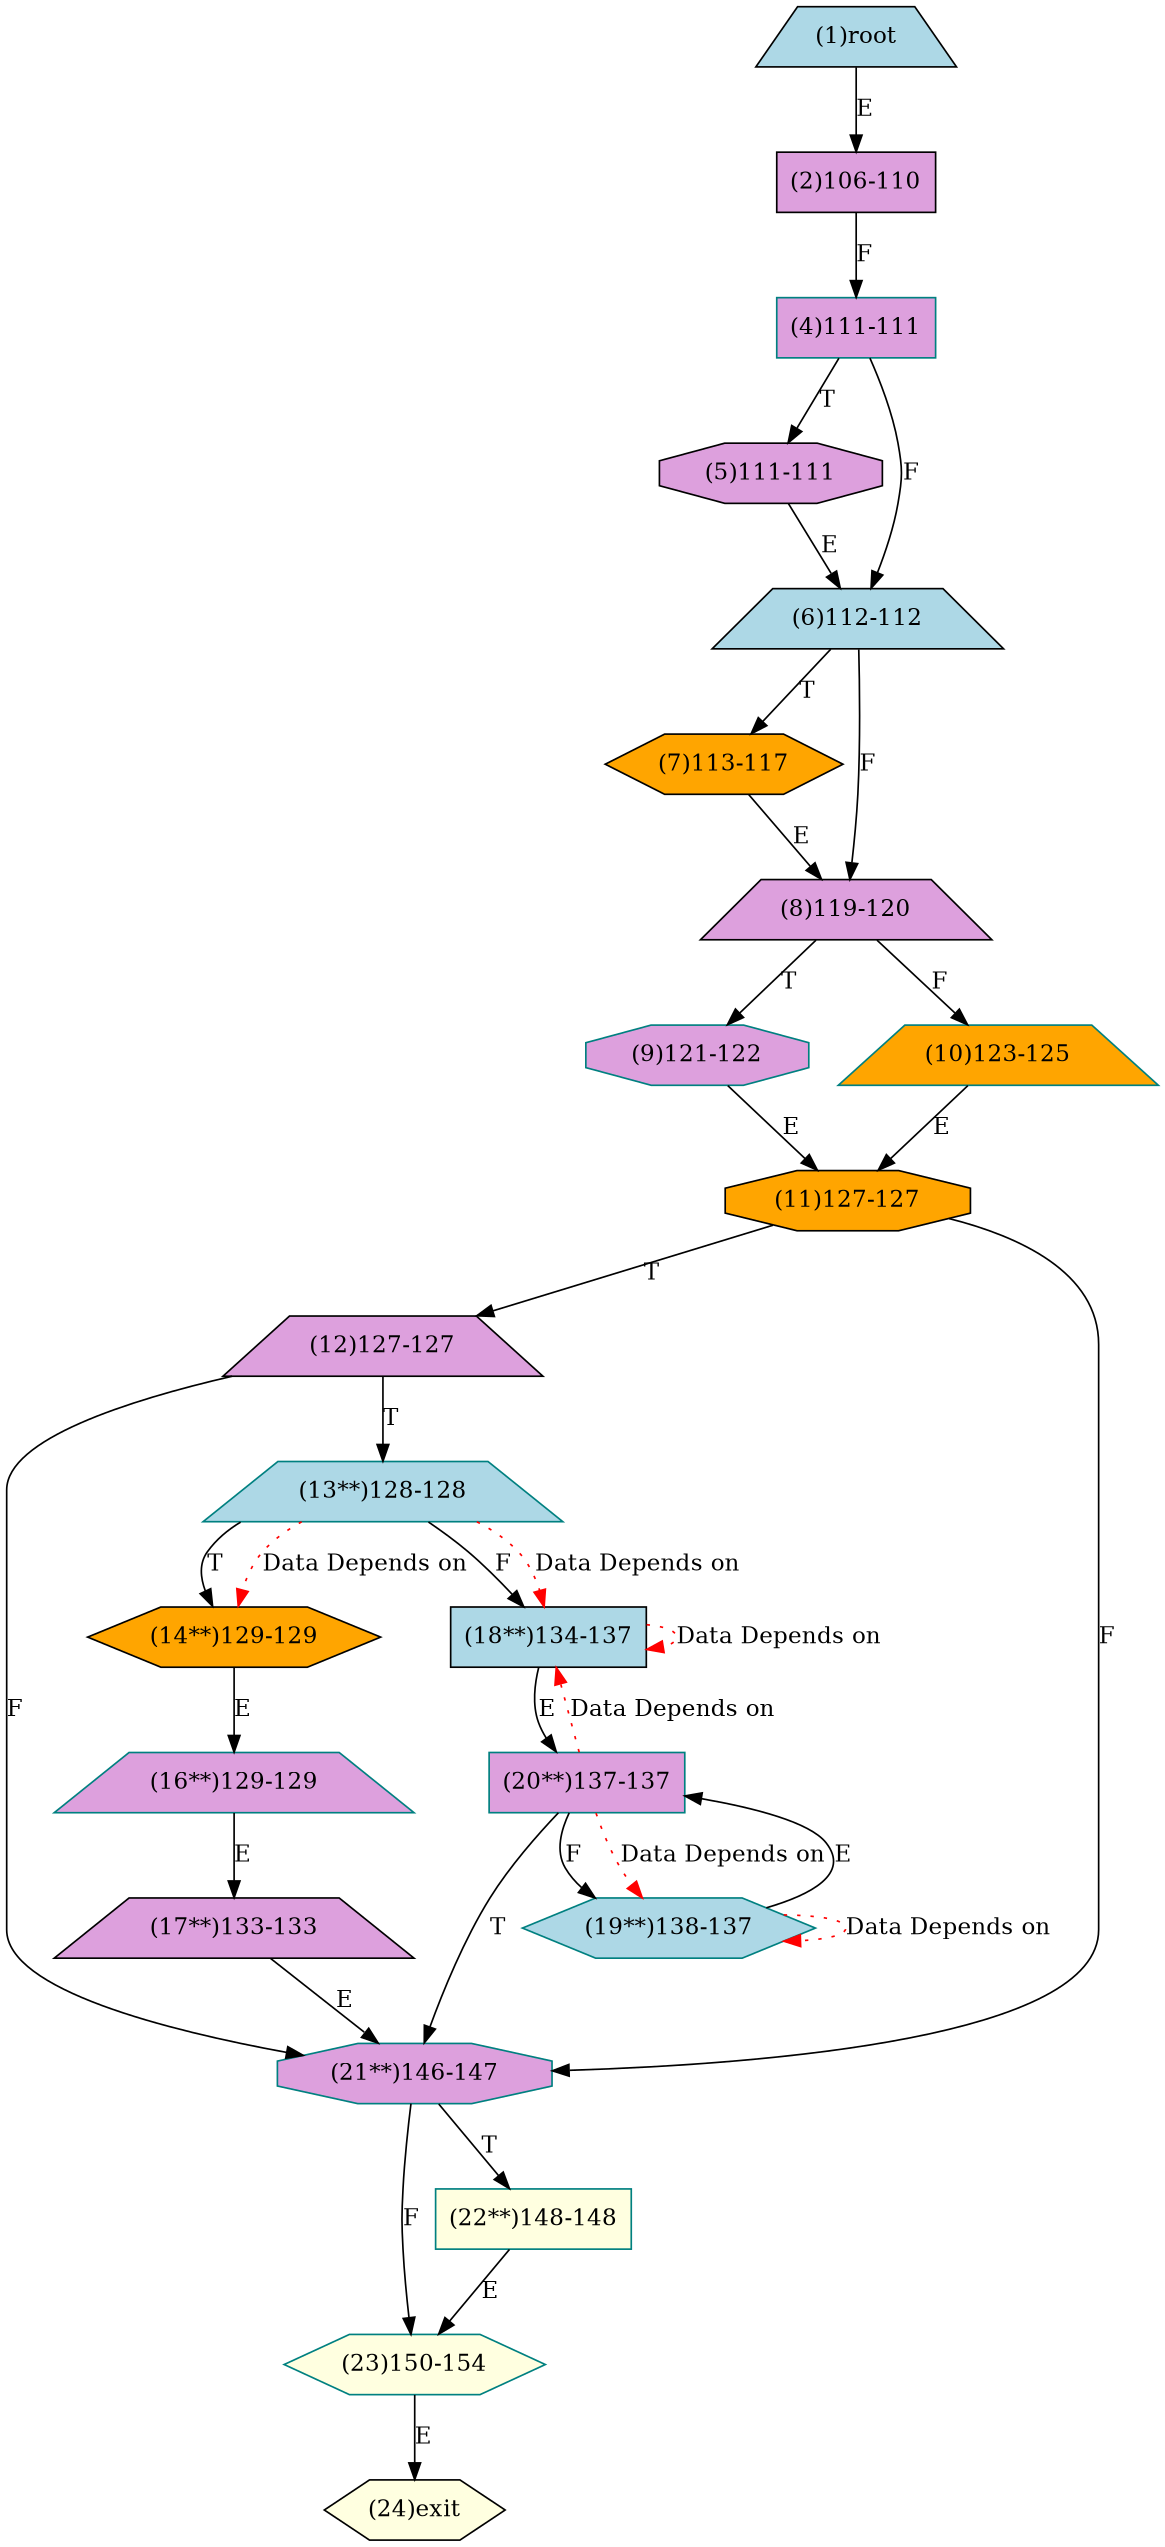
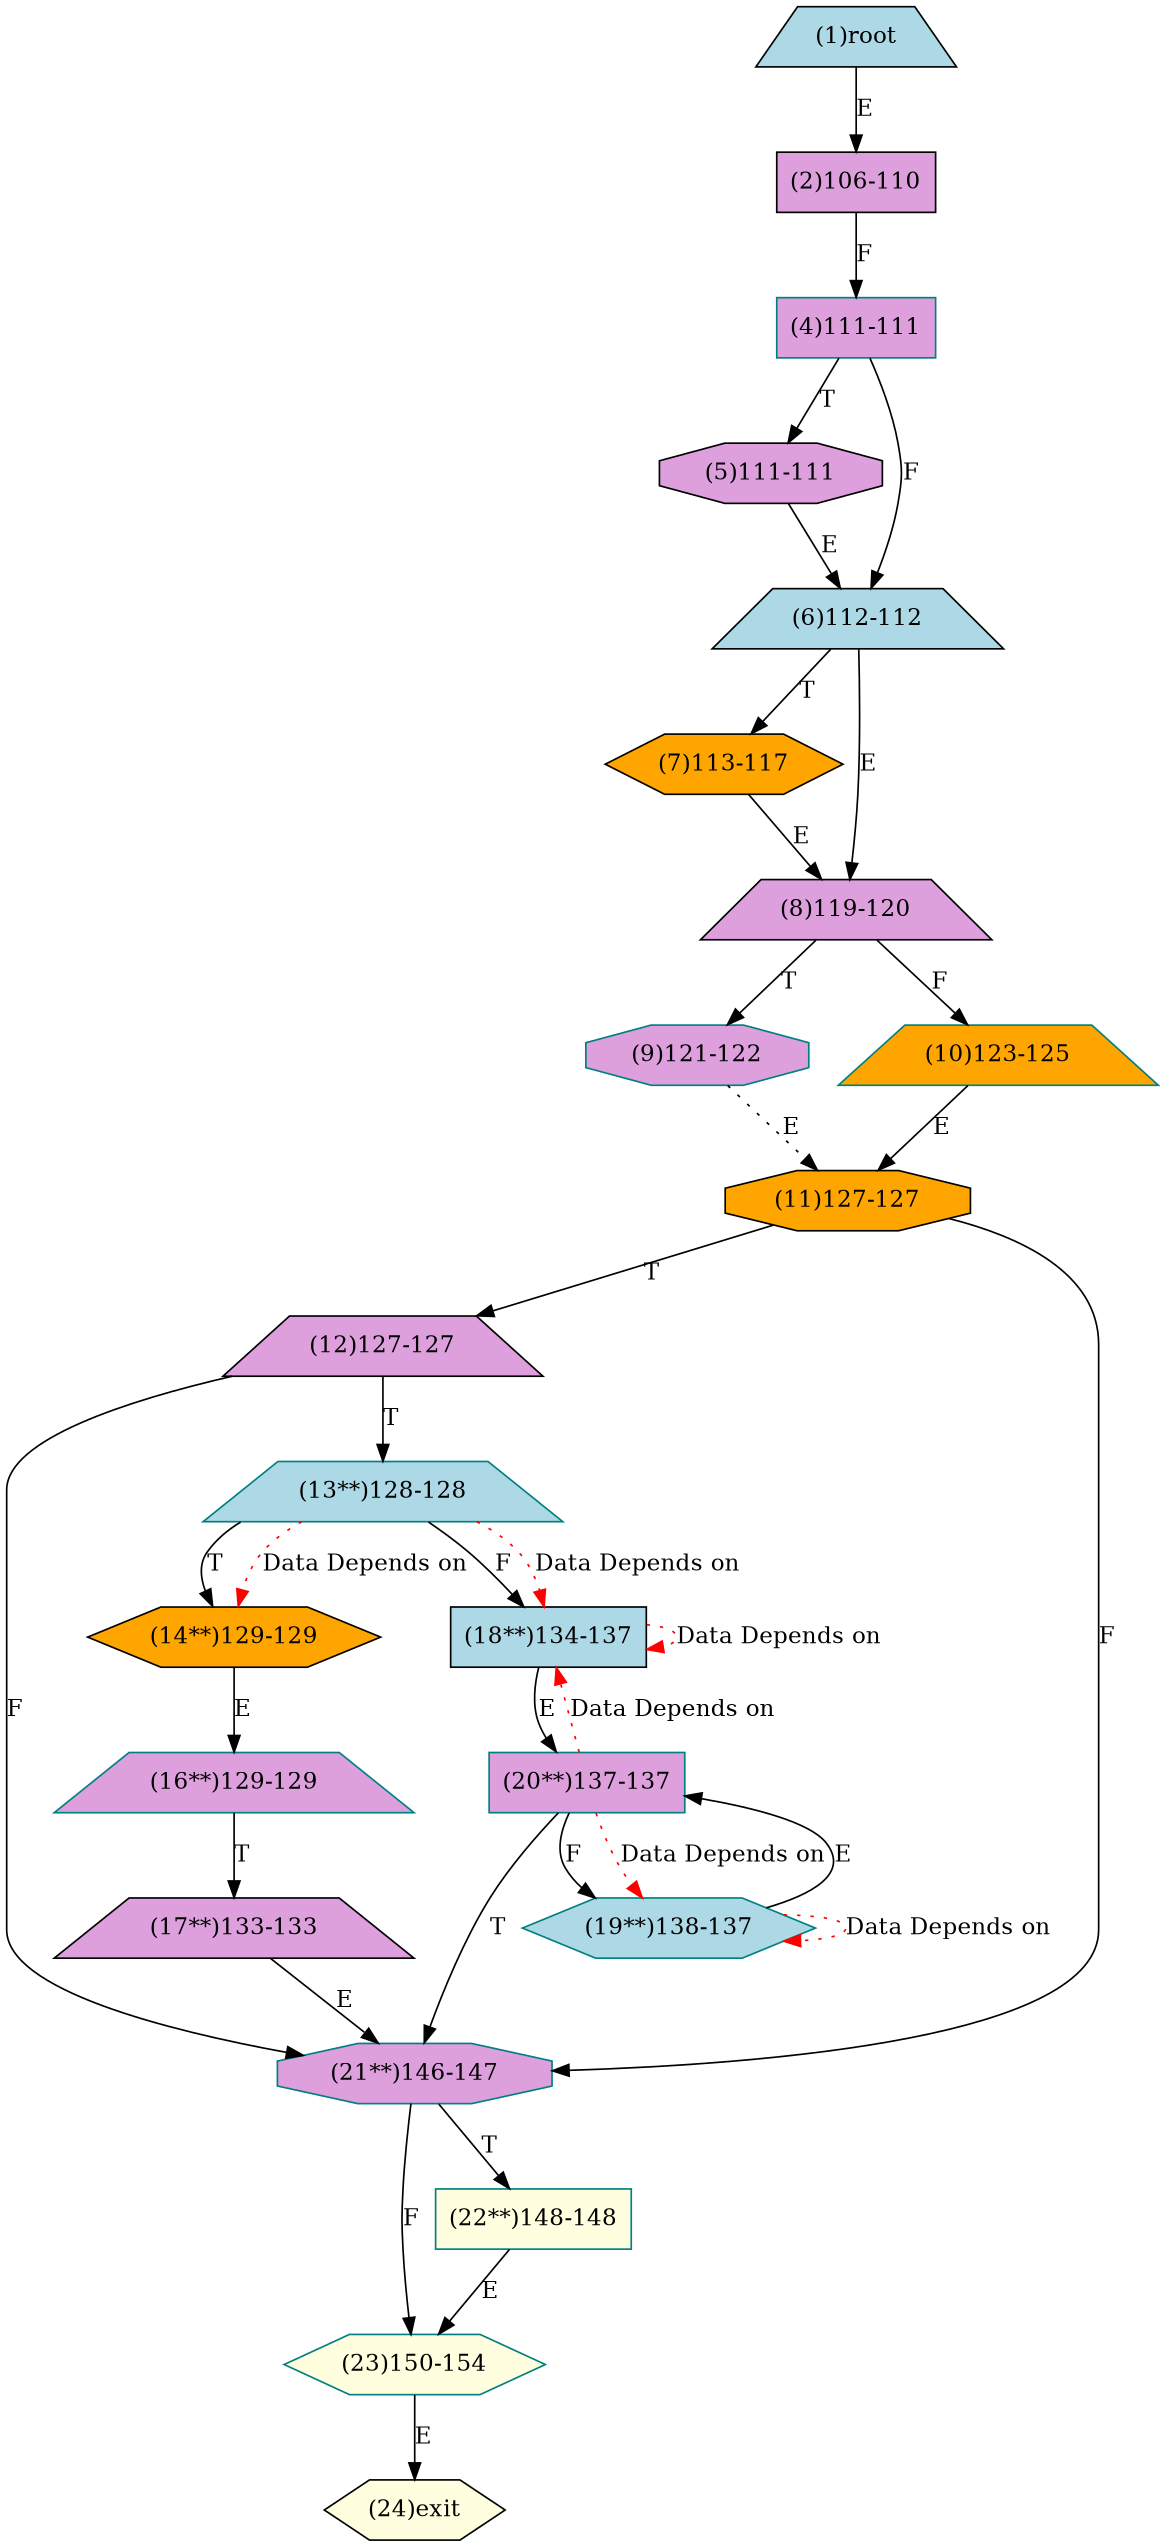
(868, 764) -> (869, 764)
(766, 1122) -> (766, 1122)
(243, 1855) -> (242, 1855)
